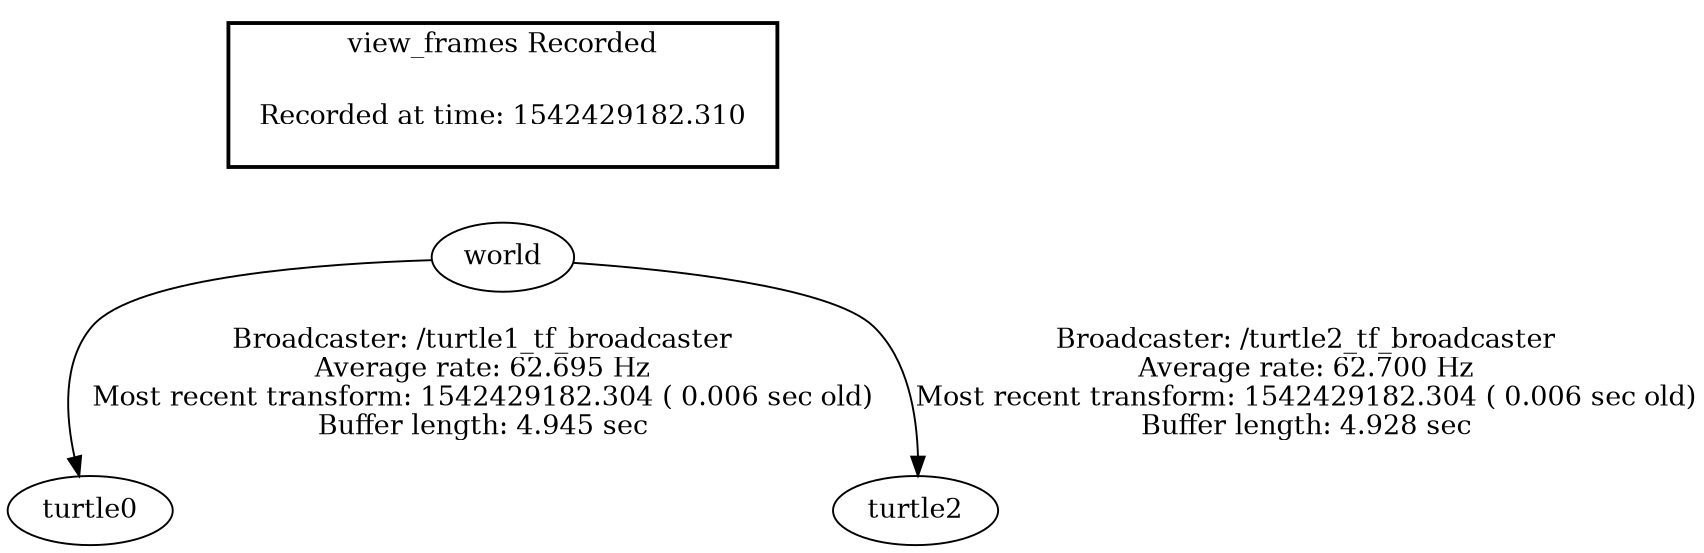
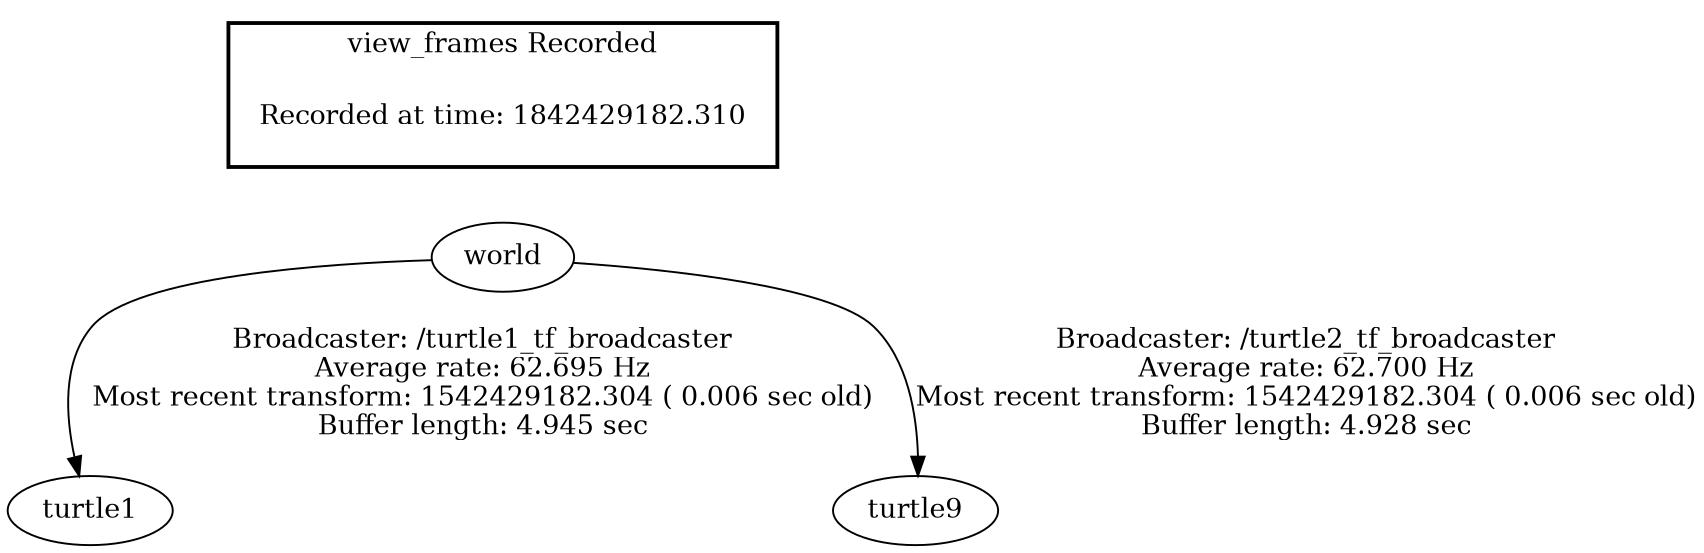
(503, 117) -> (503, 117)
(90, 511) -> (90, 511)
(916, 511) -> (916, 511)
